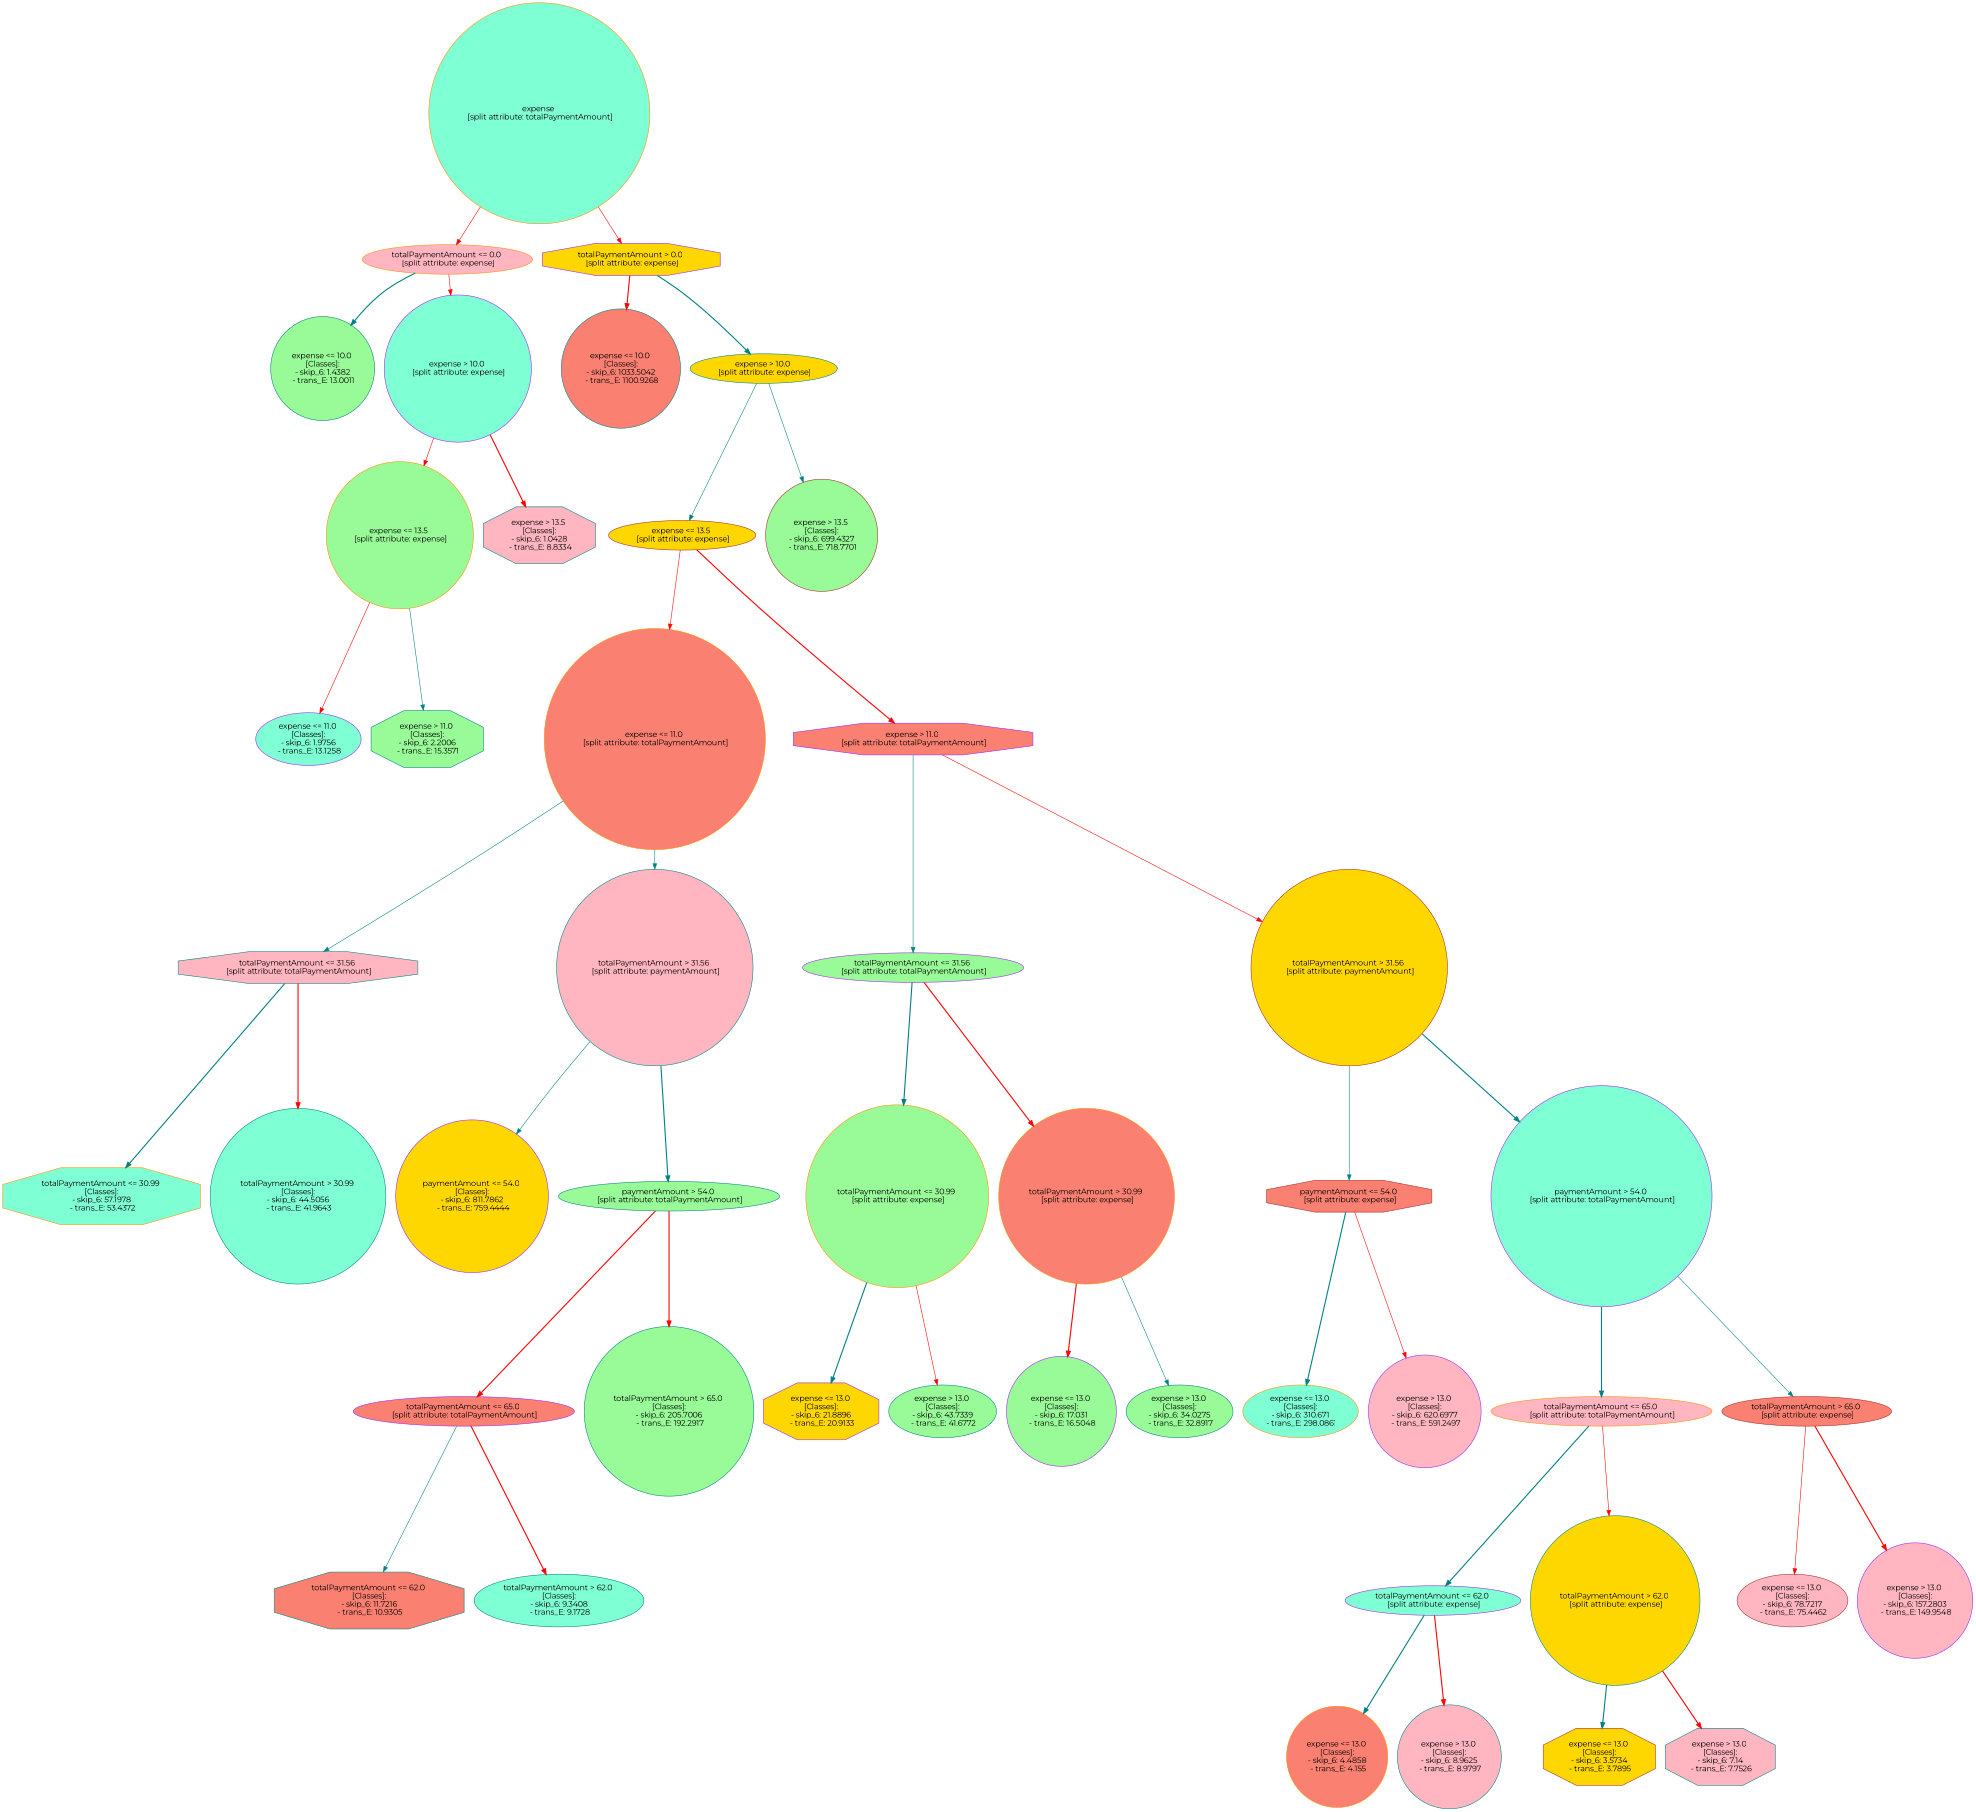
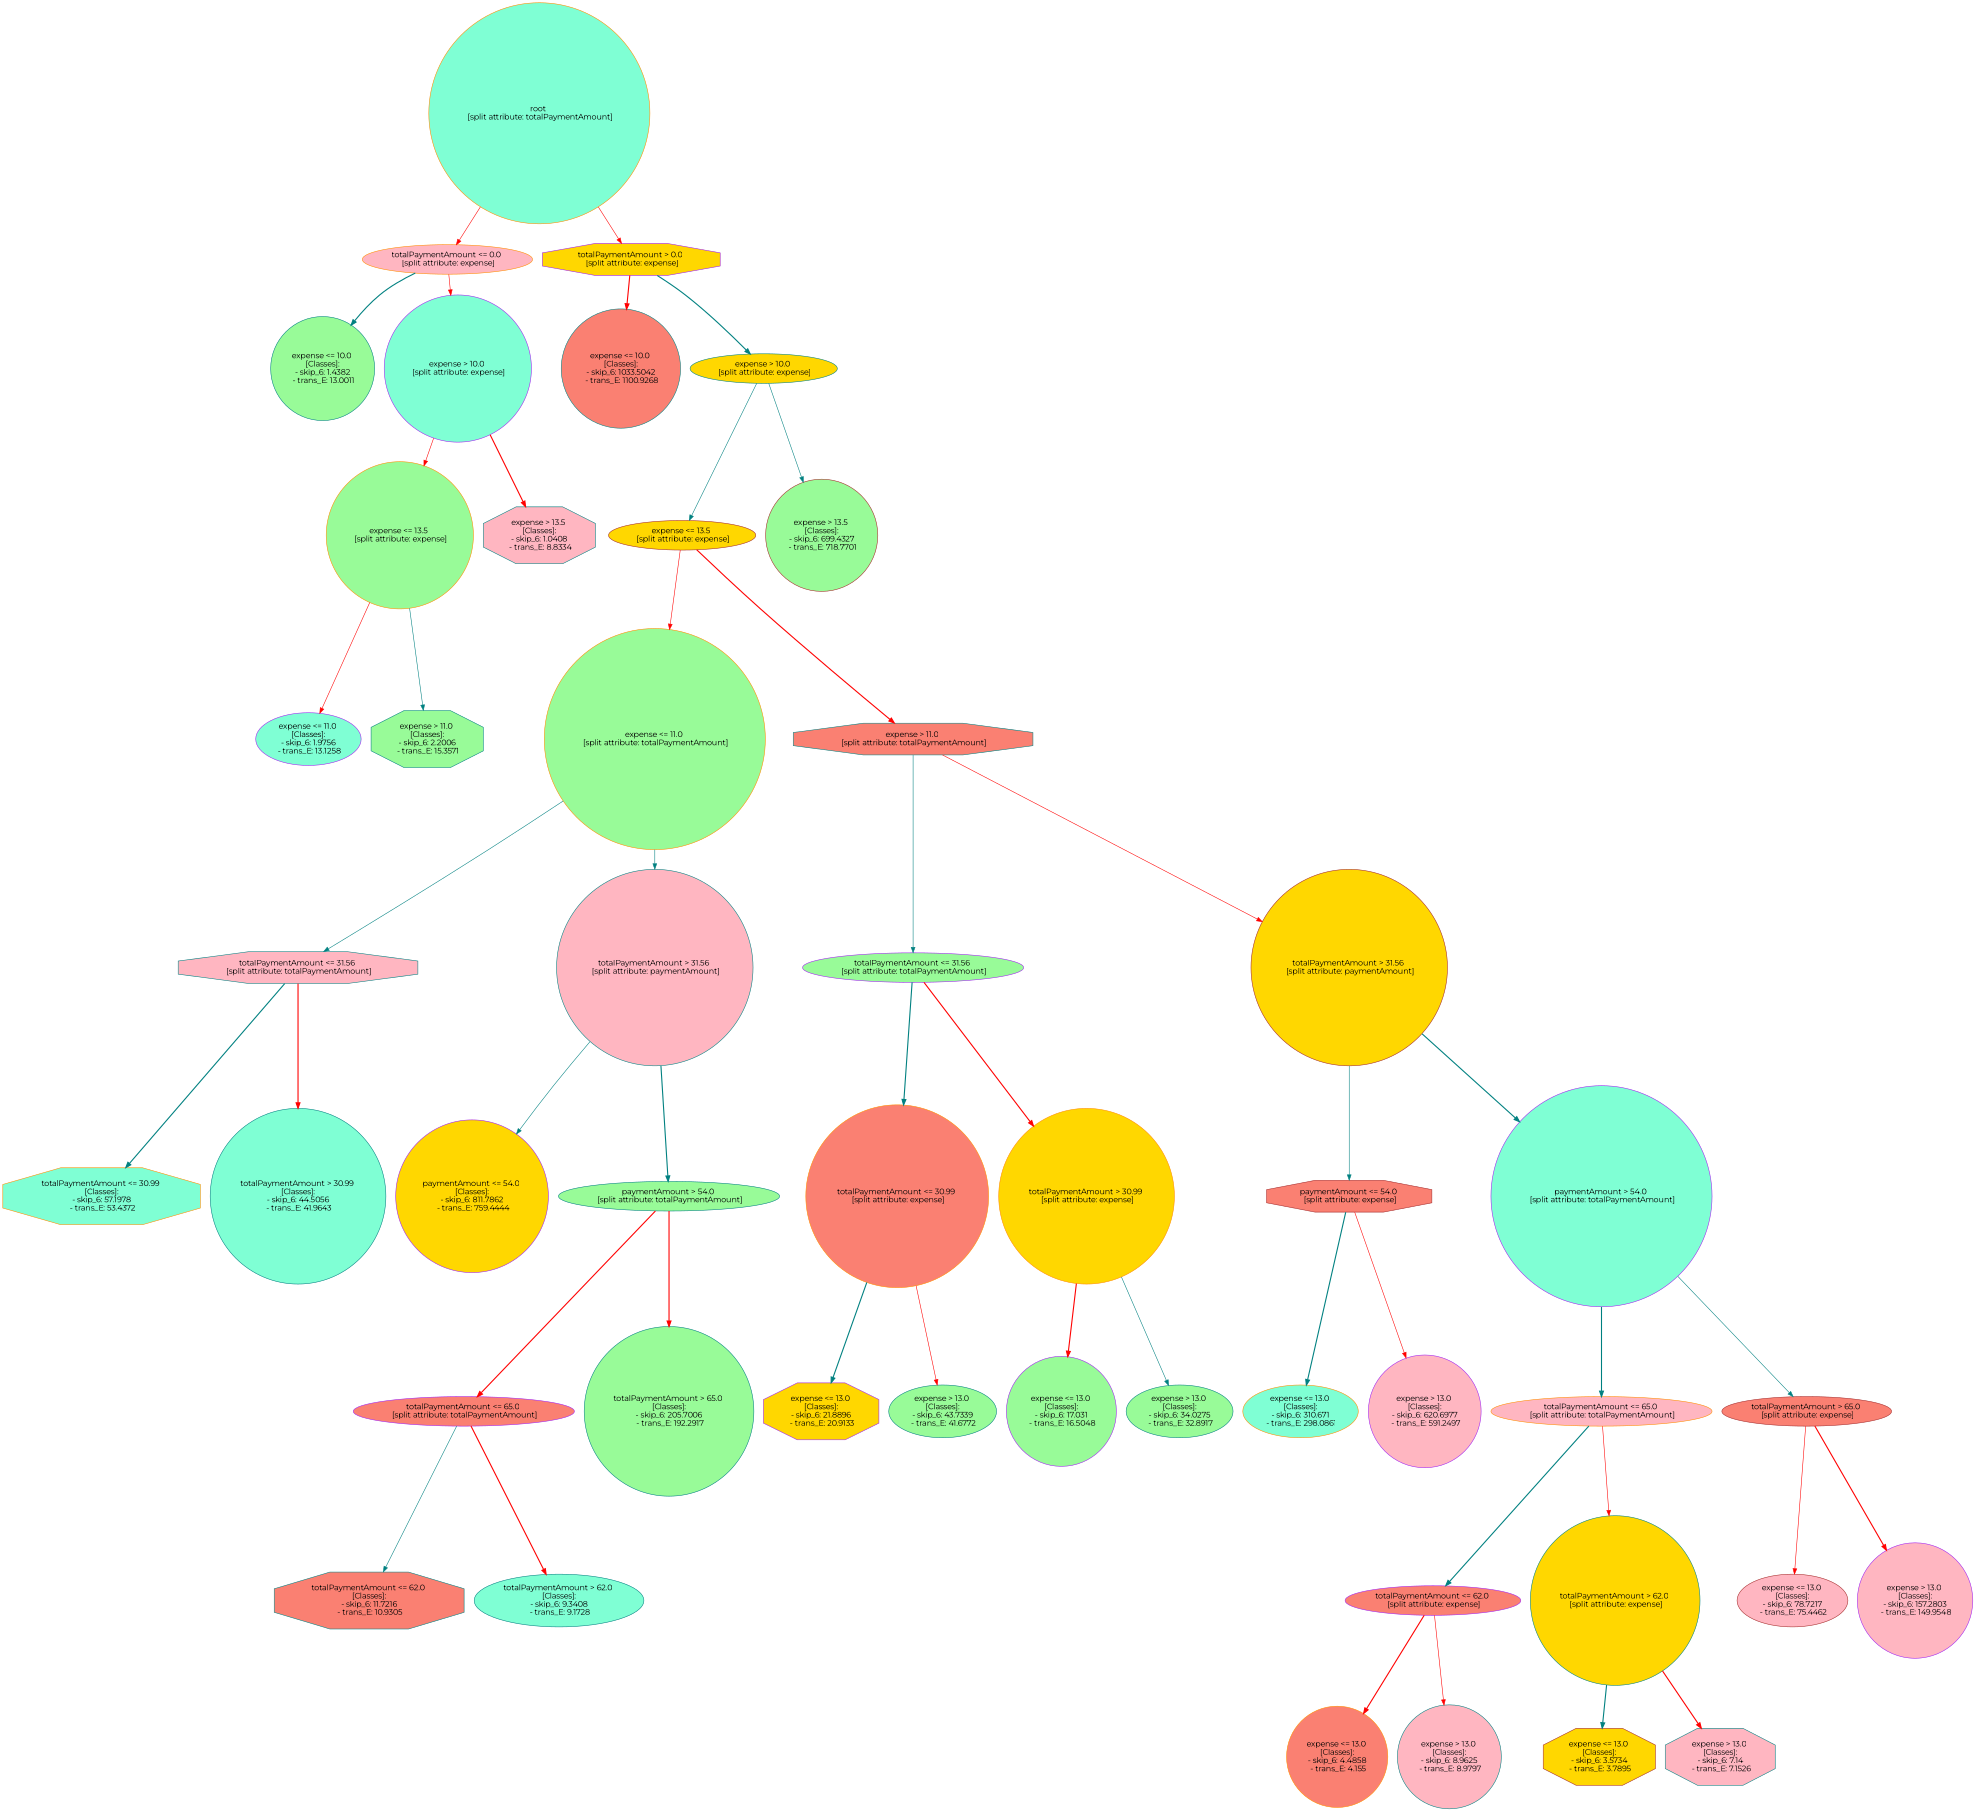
(539, 113) -> (539, 113)
(539, 535) -> (539, 535)
(655, 739) -> (655, 739)
(913, 739) -> (913, 739)
(897, 1196) -> (897, 1196)
(1087, 1196) -> (1087, 1196)
(1433, 1601) -> (1433, 1601)
(1439, 1657) -> (1439, 1657)
(1395, 1662) -> (1395, 1662)
(1720, 1757) -> (1720, 1757)
